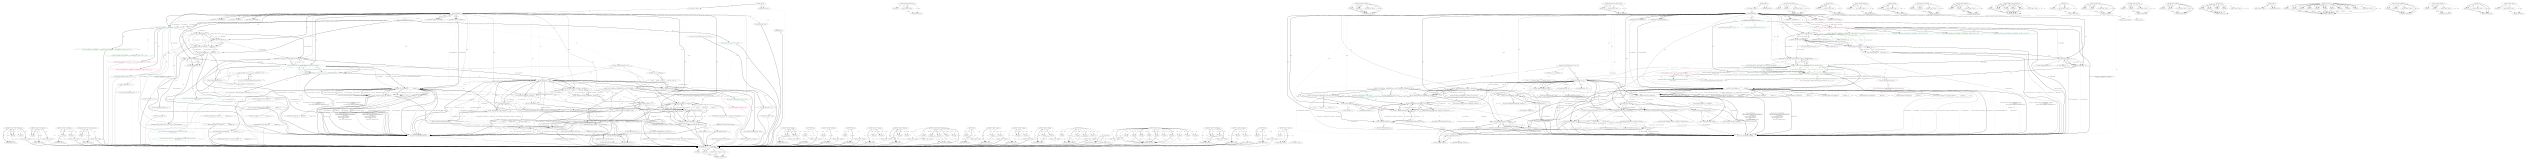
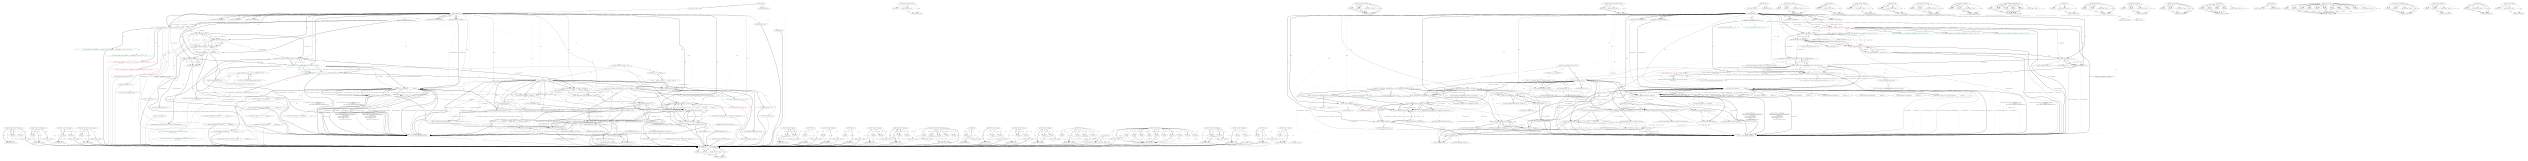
(701, 37) -> none
(730, 43) -> none
